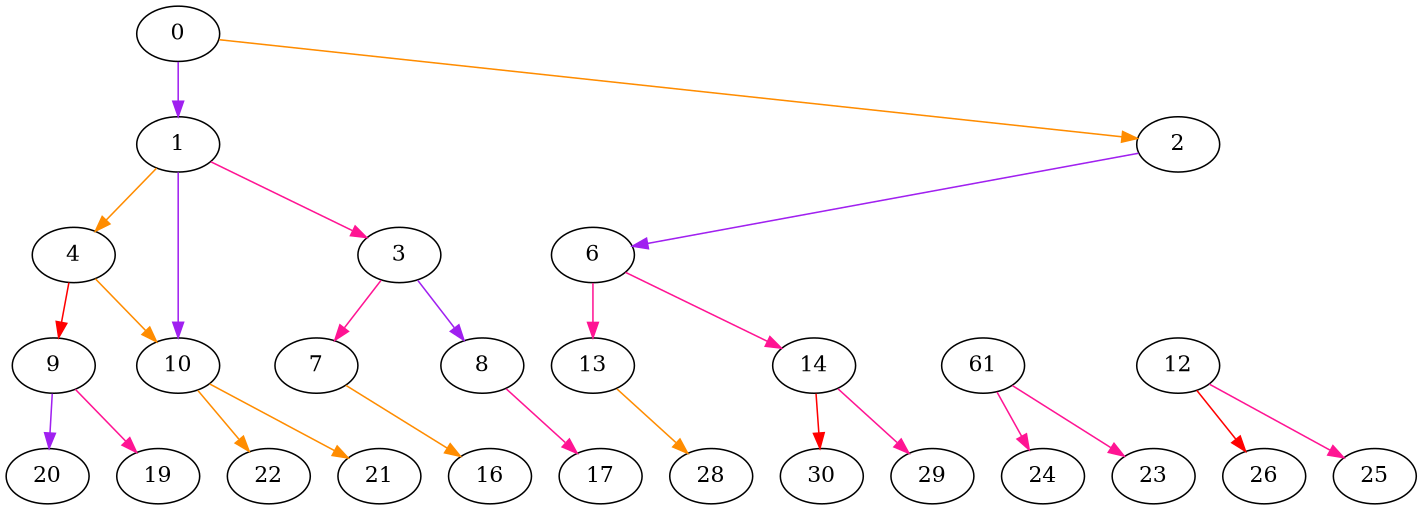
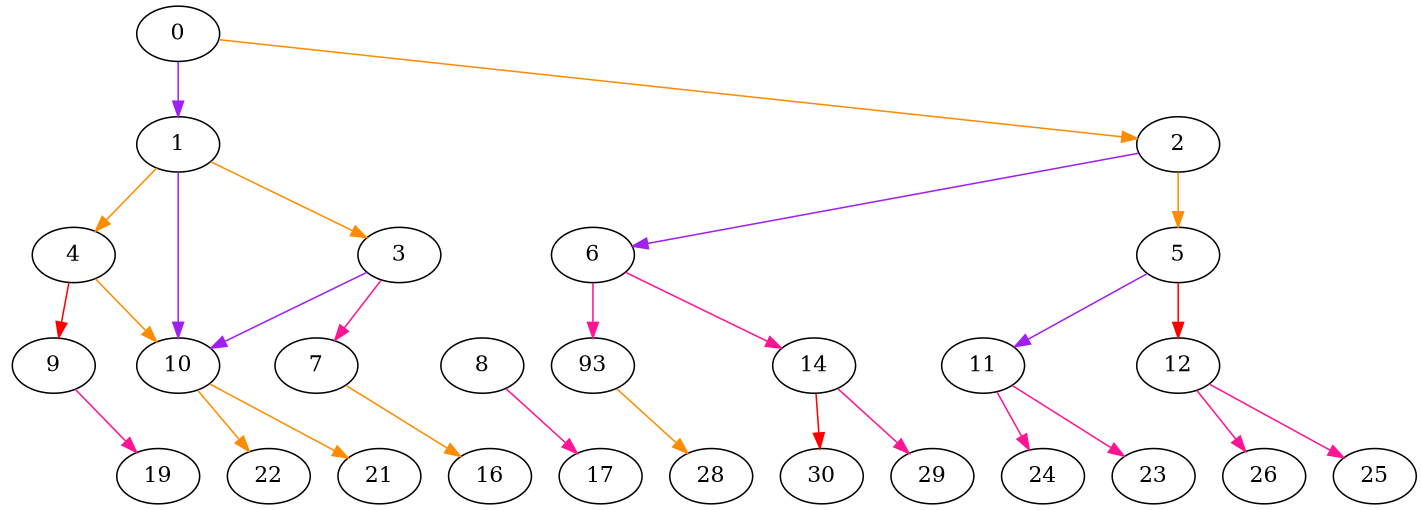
(282, 196) -> (282, 196)
none -> (1178, 255)
(436, 304) -> (296, 307)
(593, 366) -> (593, 366)
(983, 366) -> (983, 366)
(1216, 415) -> (1216, 415)
(48, 476) -> none
